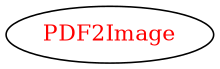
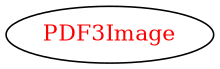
(110, 35) -> (110, 35)
